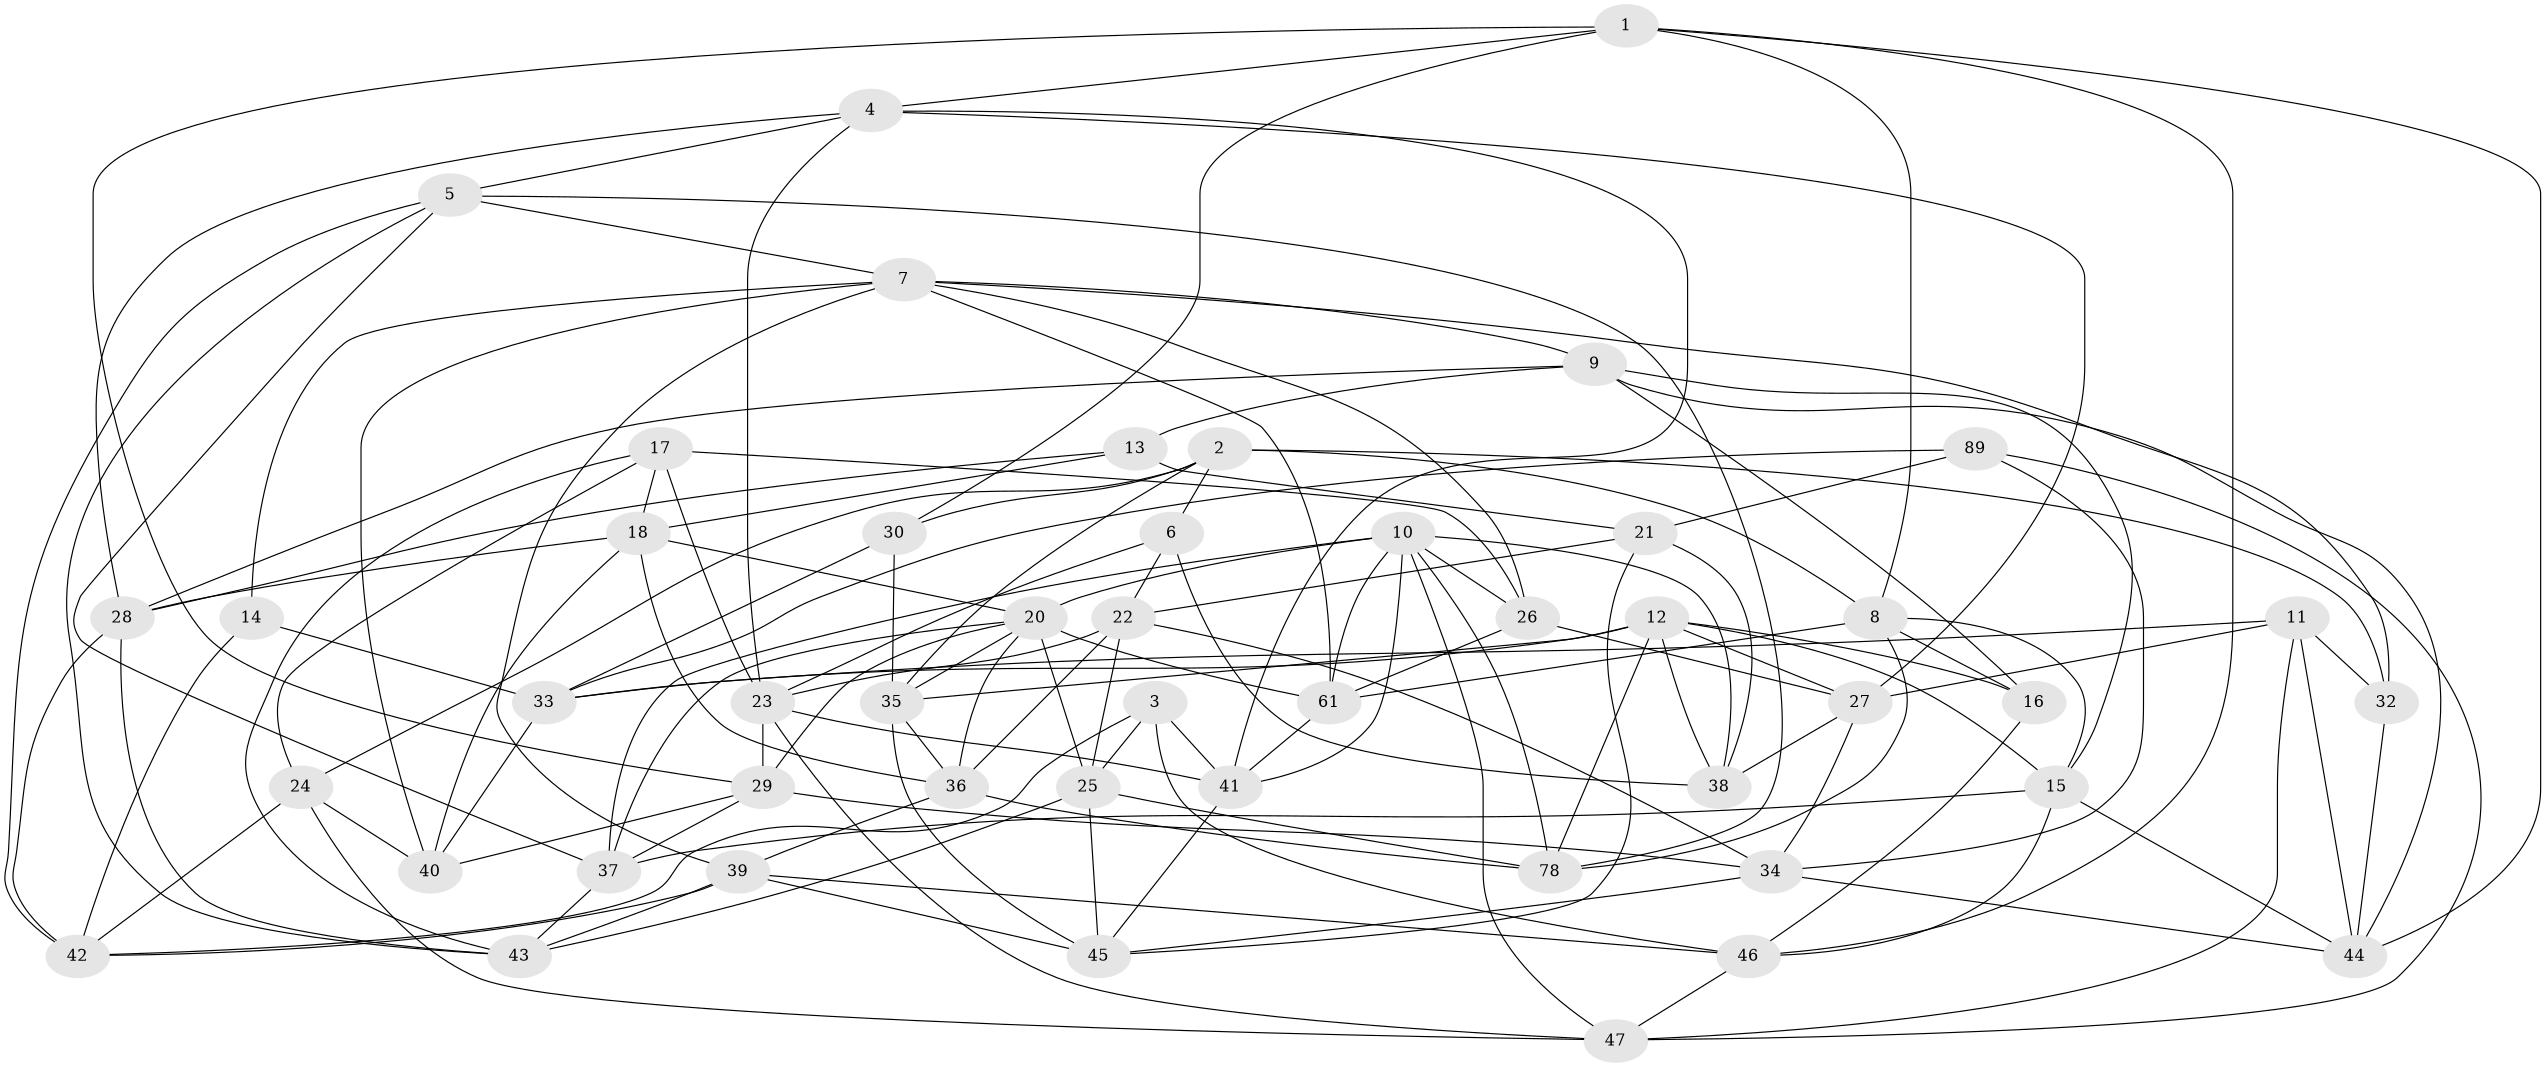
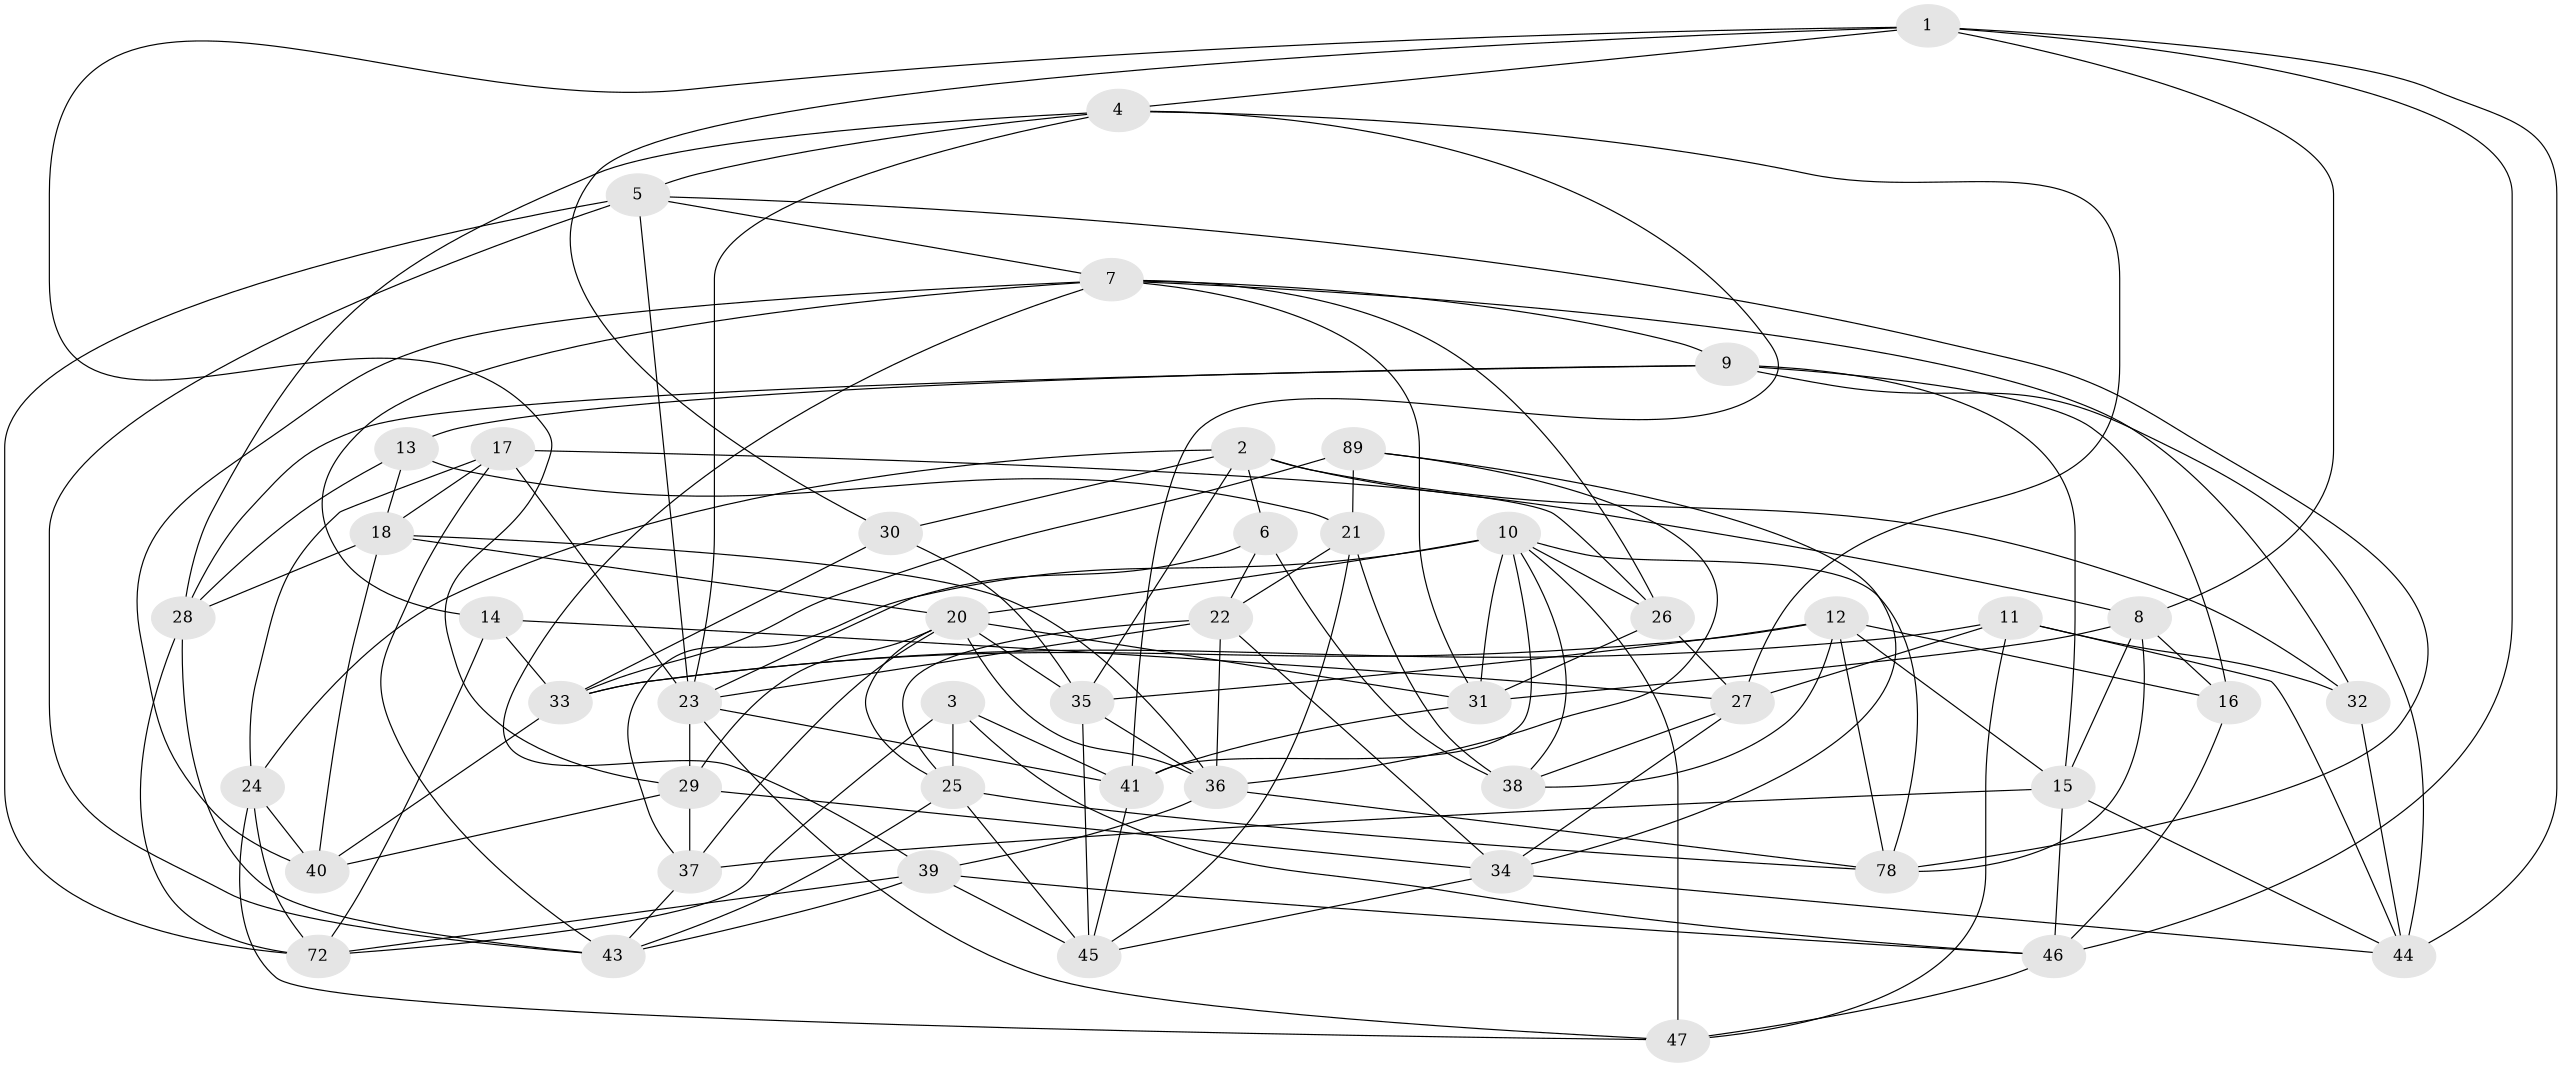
(77, 605) -> (663, 437)
(1762, 662) -> (939, 643)
(1329, 703) -> (1479, 703)
(2423, 947) -> (1685, 666)
(78, 956) -> (318, 956)
